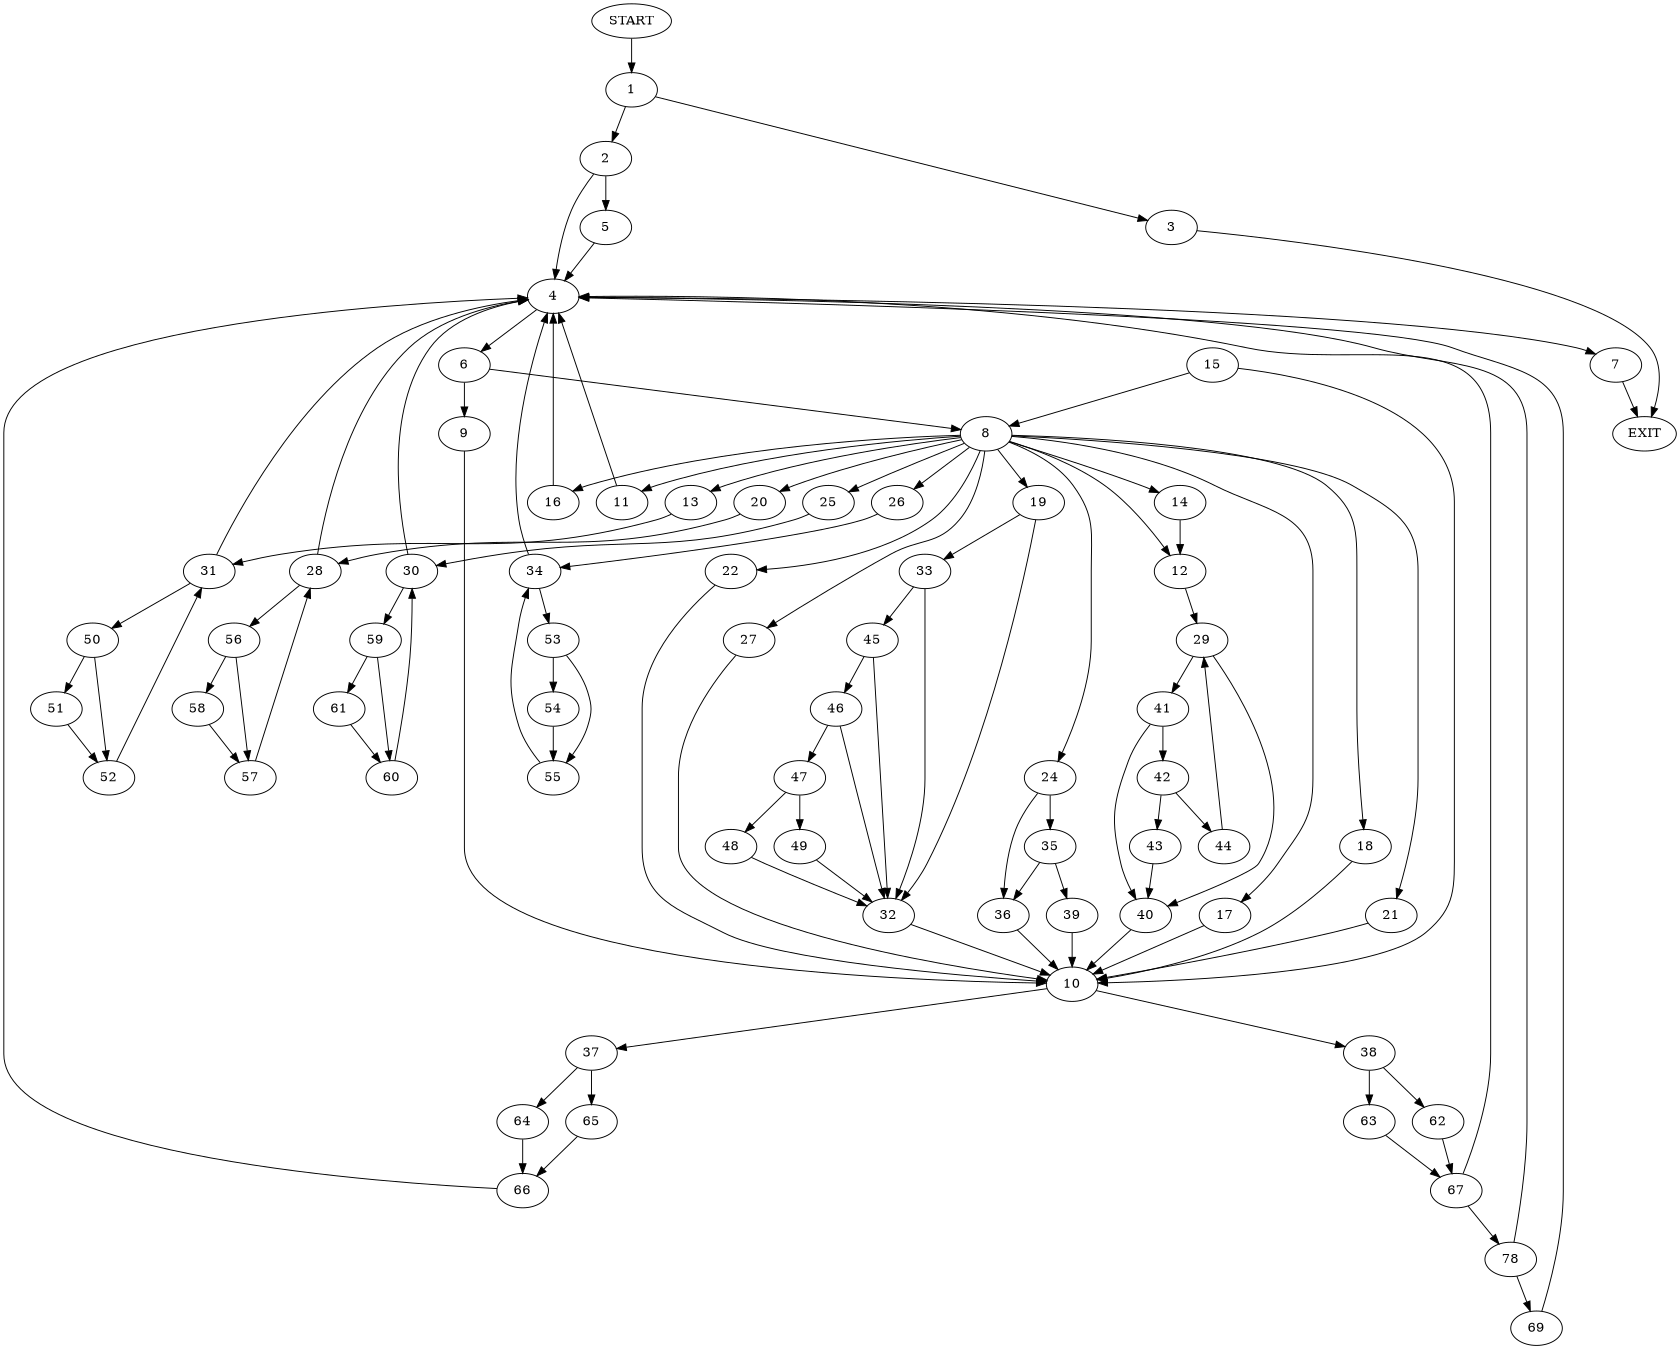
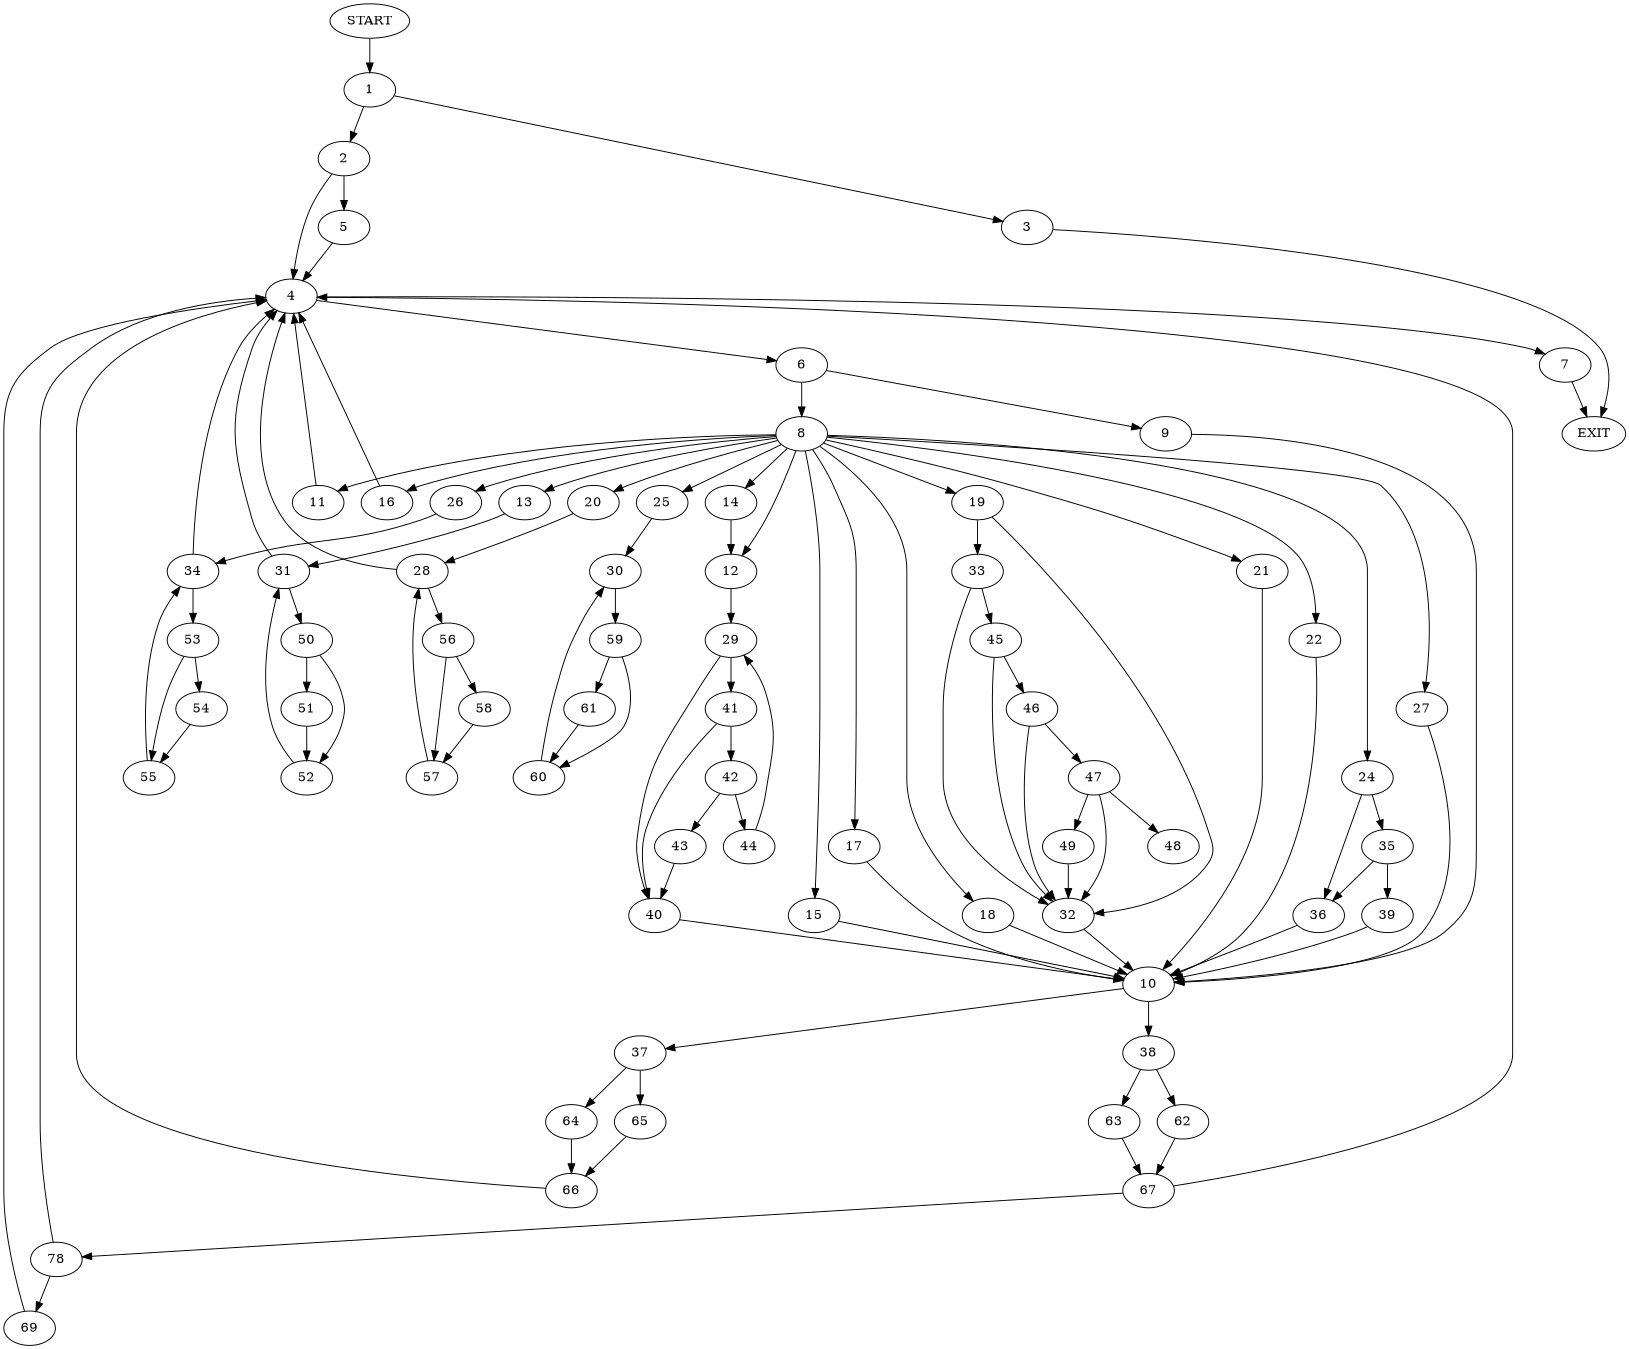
(407, 398) -> none
(1104, 398) -> (820, 669)
(804, 880) -> (1106, 845)
